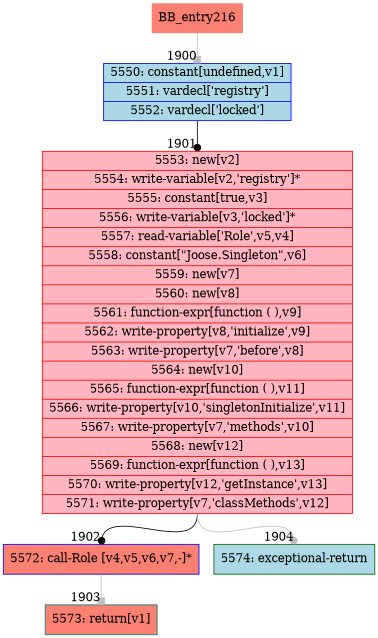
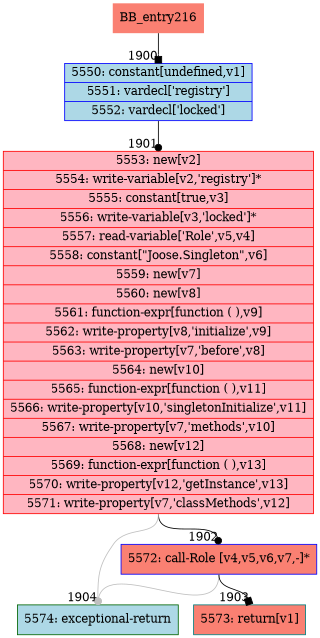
(197, 44) -> (158, 44)
(101, 585) -> (230, 588)
none -> (162, 590)
